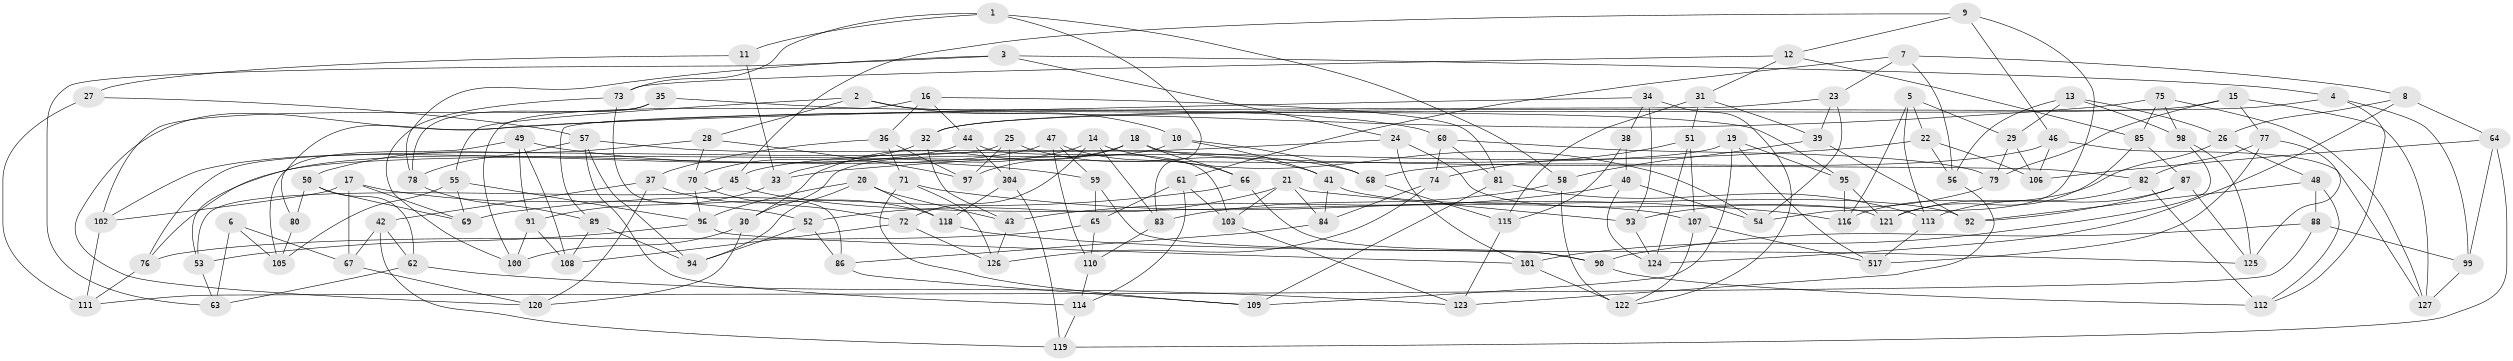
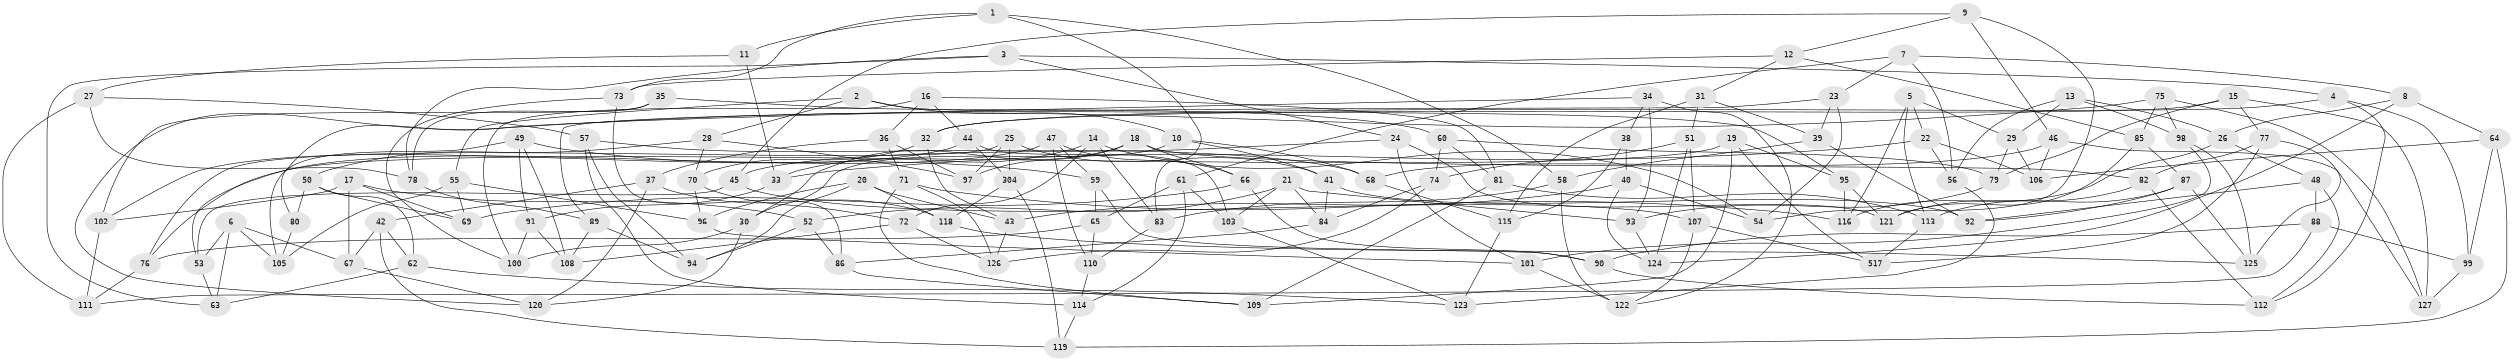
(497, 156) -> (256, 169)
(355, 245) -> (215, 243)
